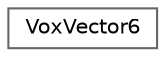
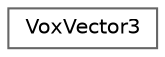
(83, 28) -> (83, 28)
